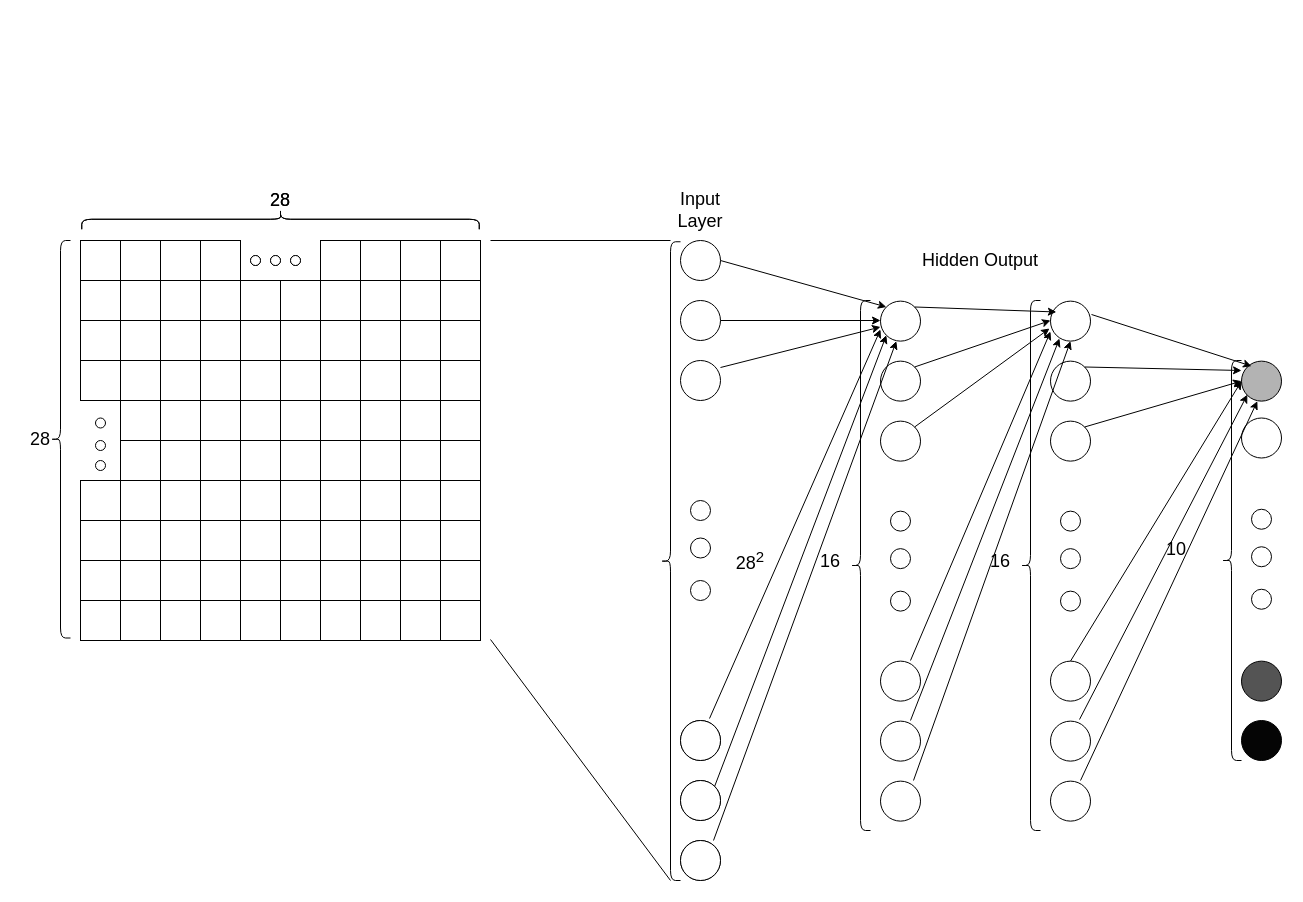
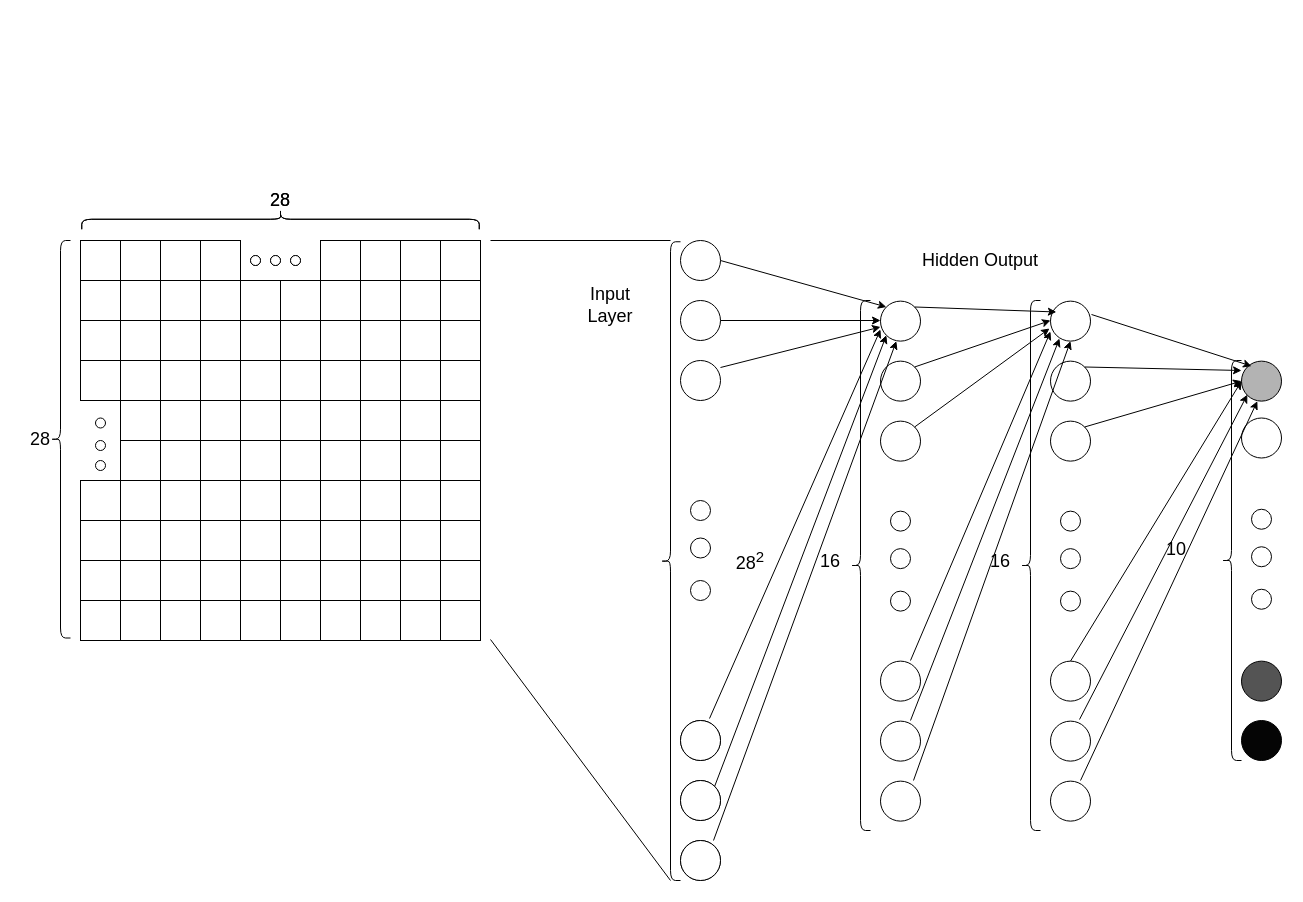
(701, 211) -> (611, 306)
